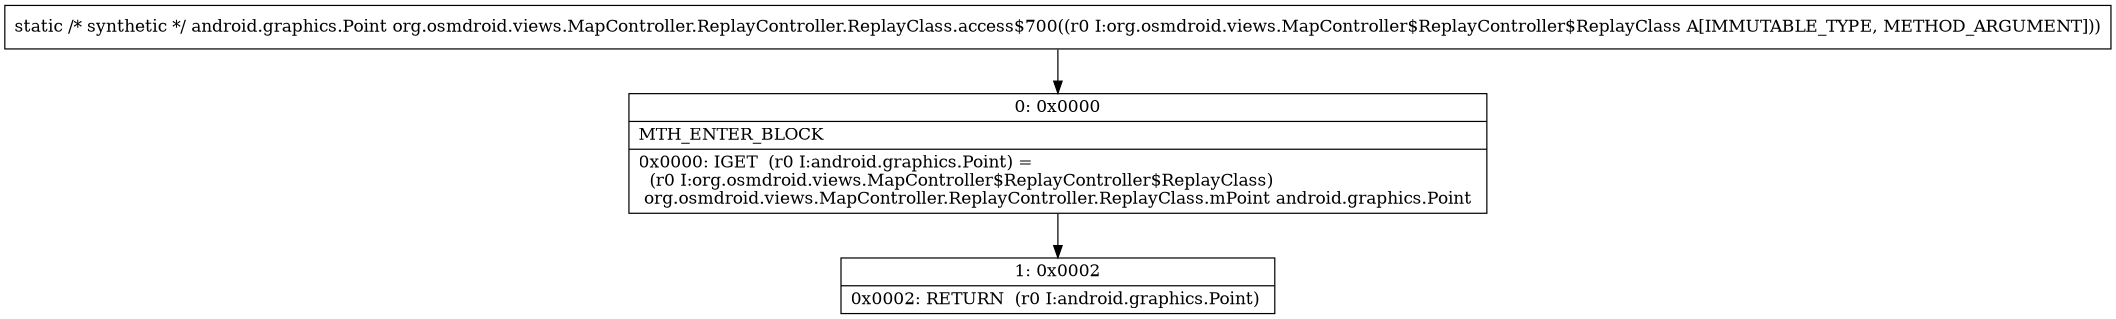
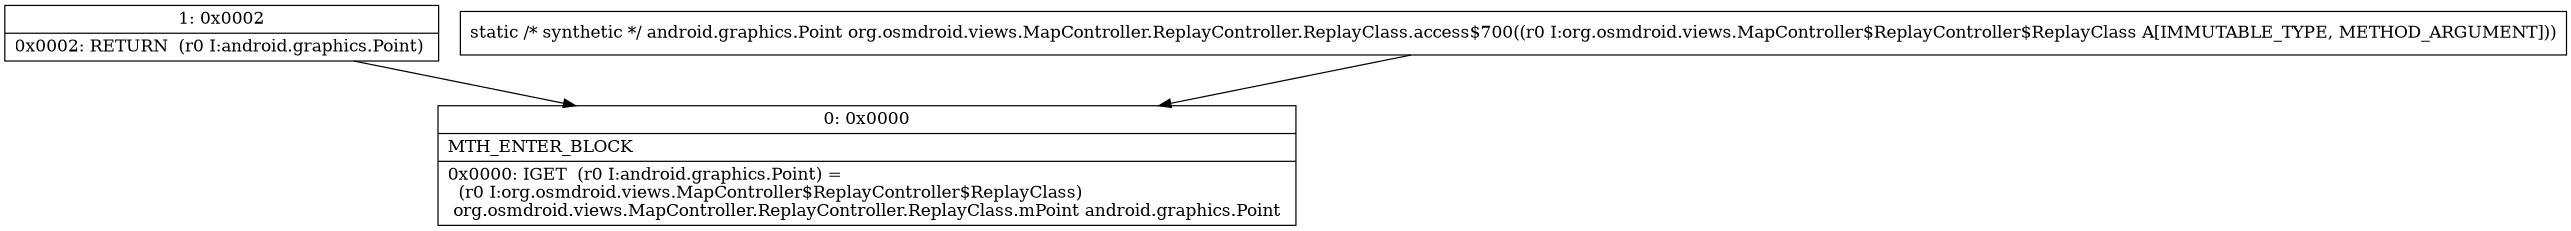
(1058, 230) -> (459, 82)
